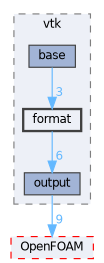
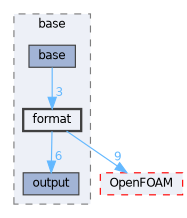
(52, 25) -> (52, 25)
(52, 211) -> (98, 153)
